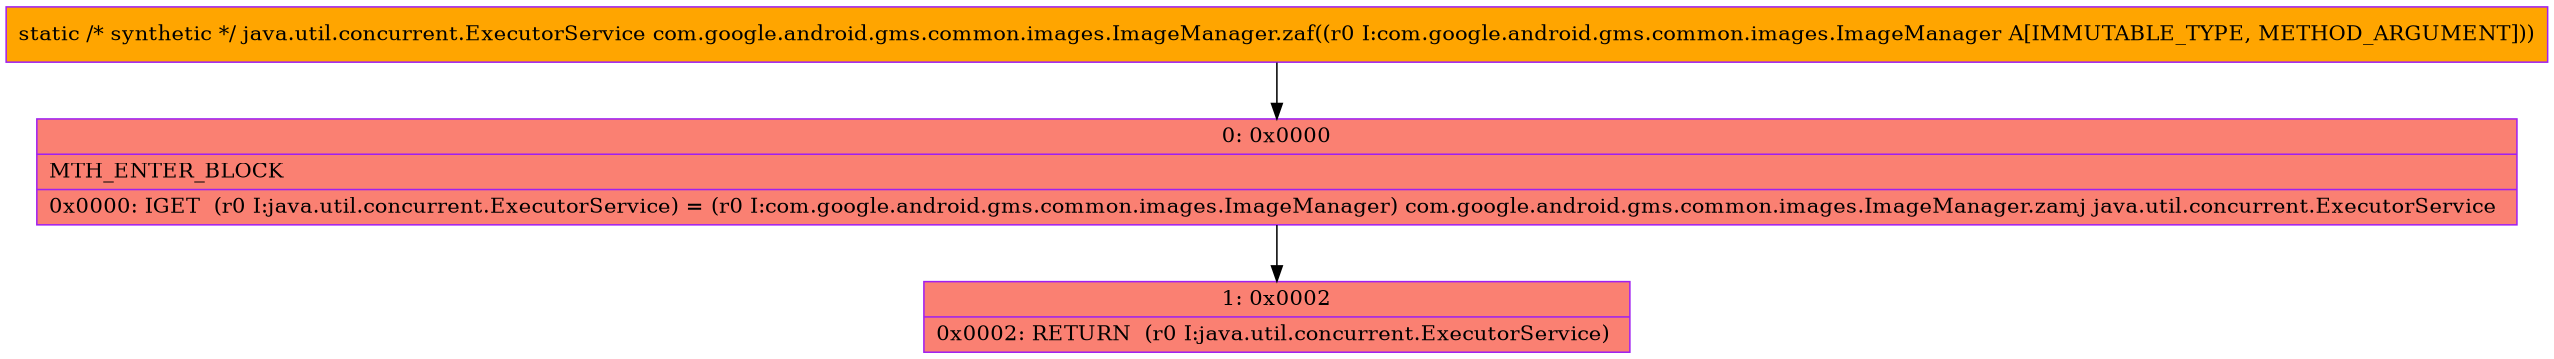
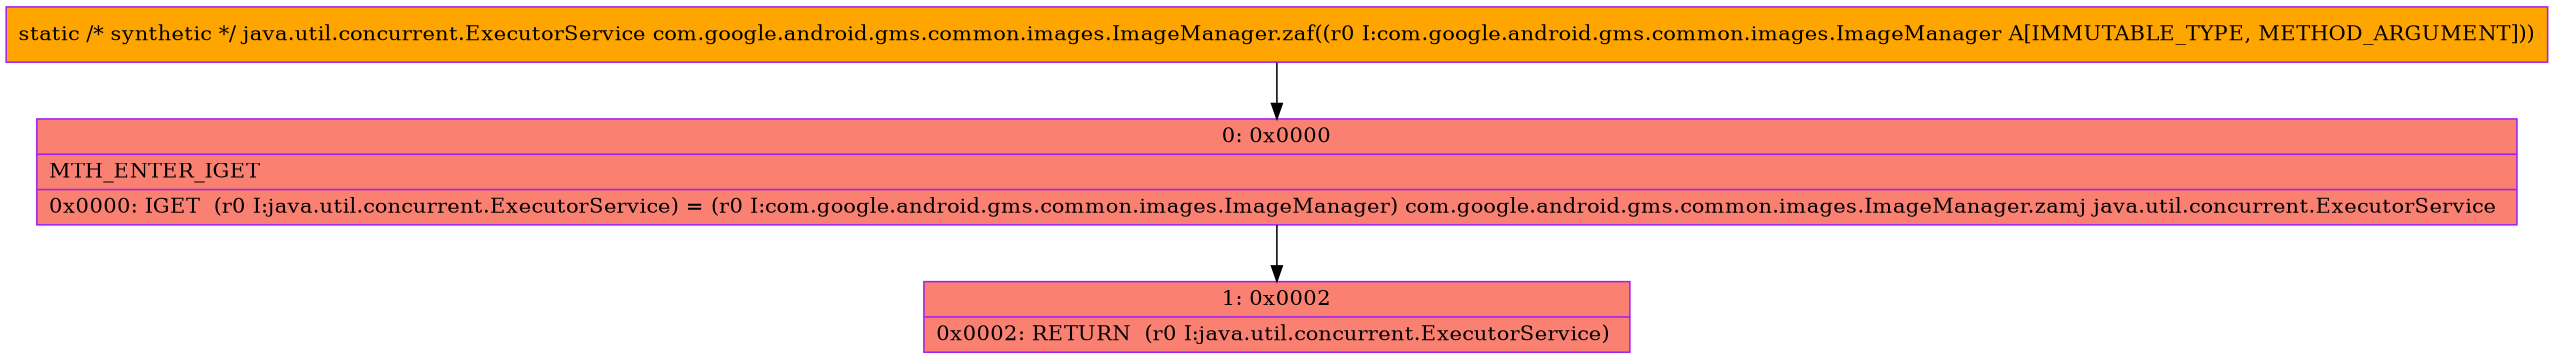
(167, 171) -> (155, 171)
